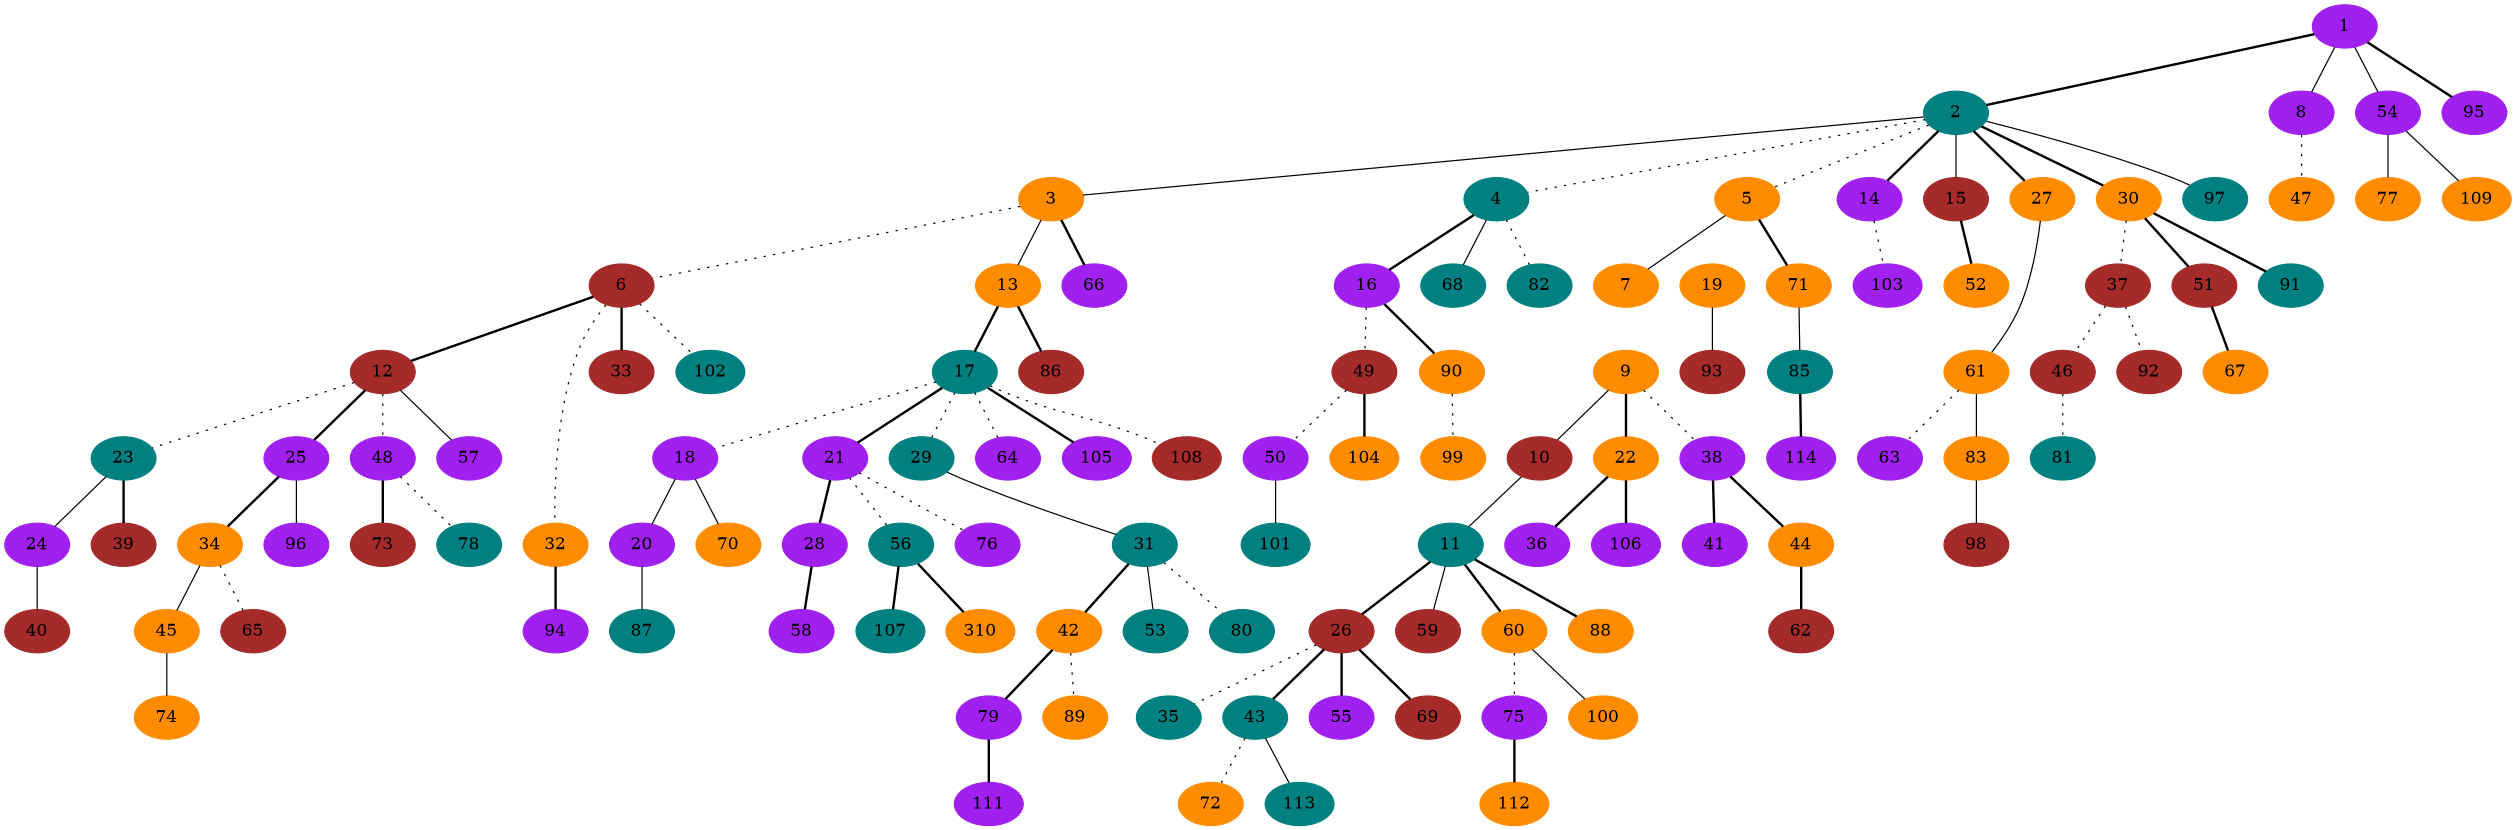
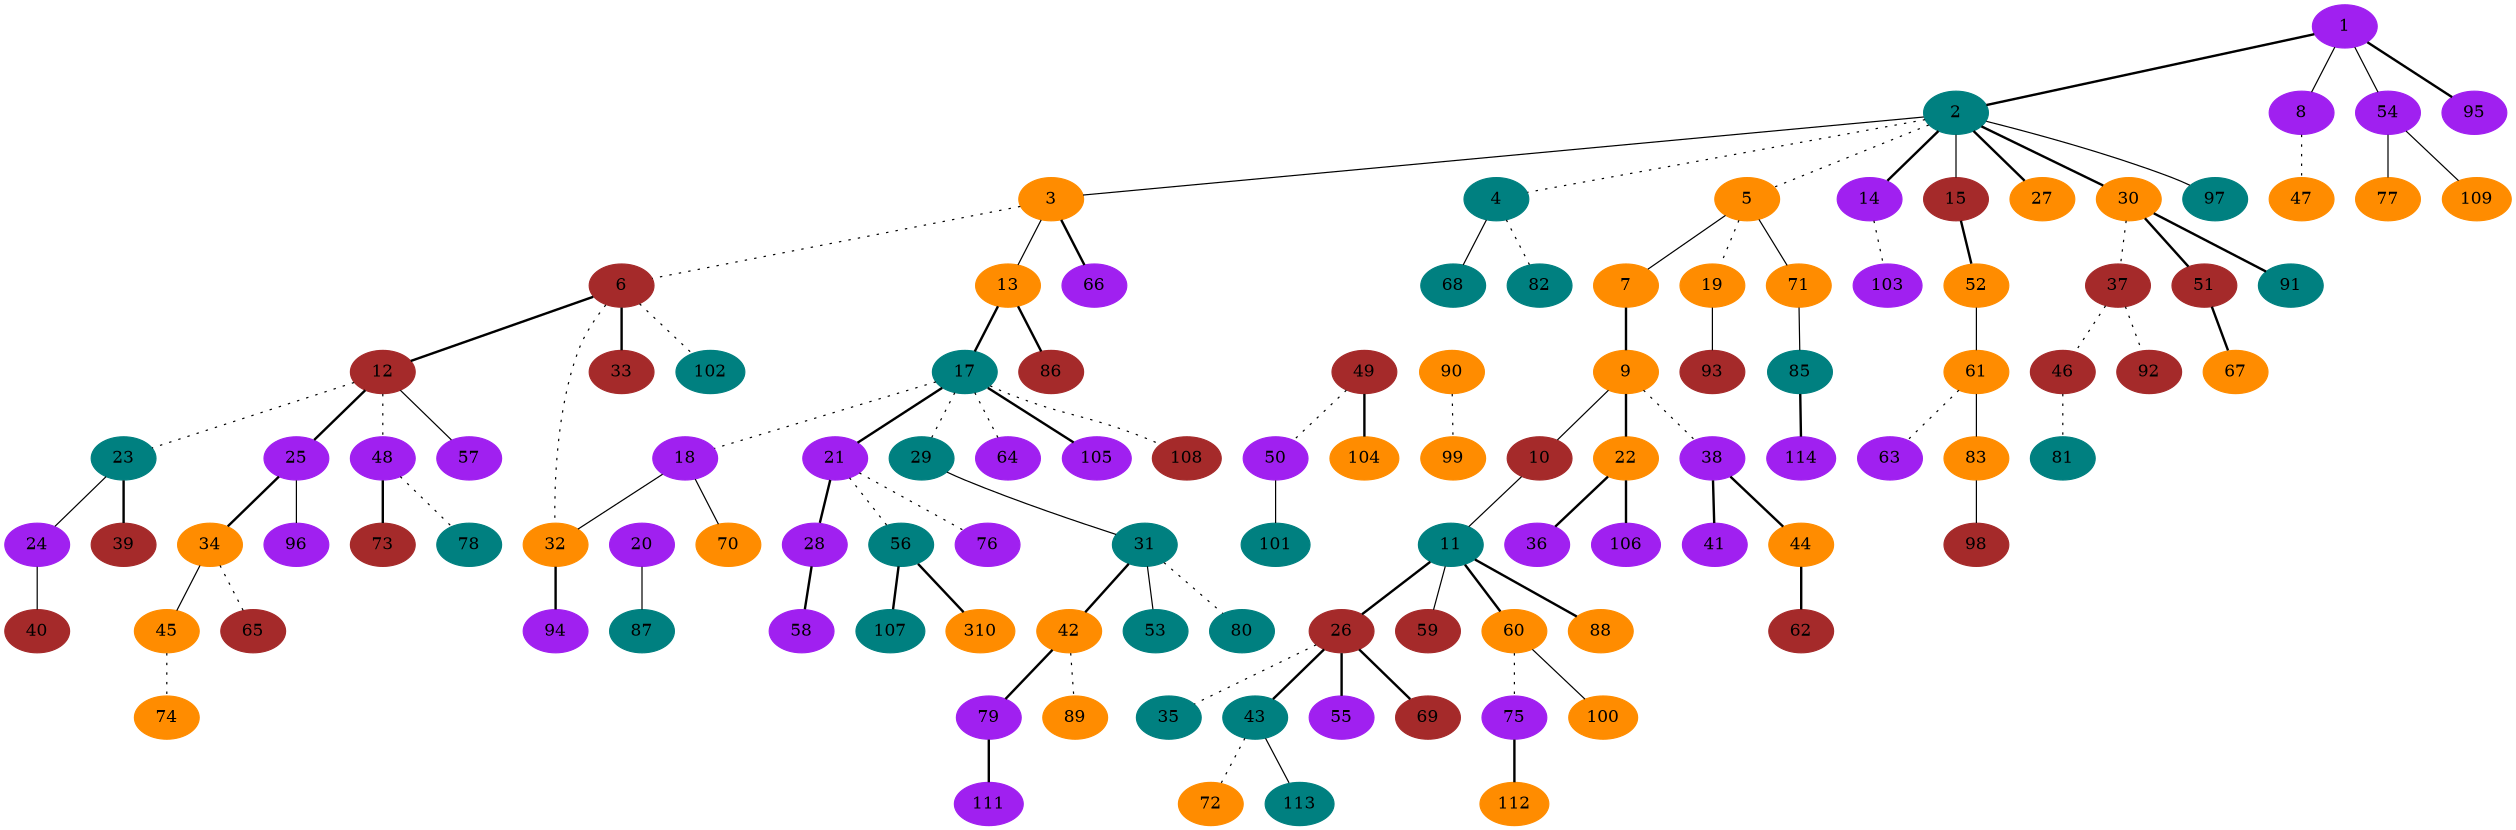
none -> (1730, 242)
(1773, 242) -> (1773, 242)
(1367, 286) -> none
(2026, 290) -> (1976, 329)
none -> (1626, 329)
(664, 502) -> (620, 502)
(167, 675) -> (167, 675)
